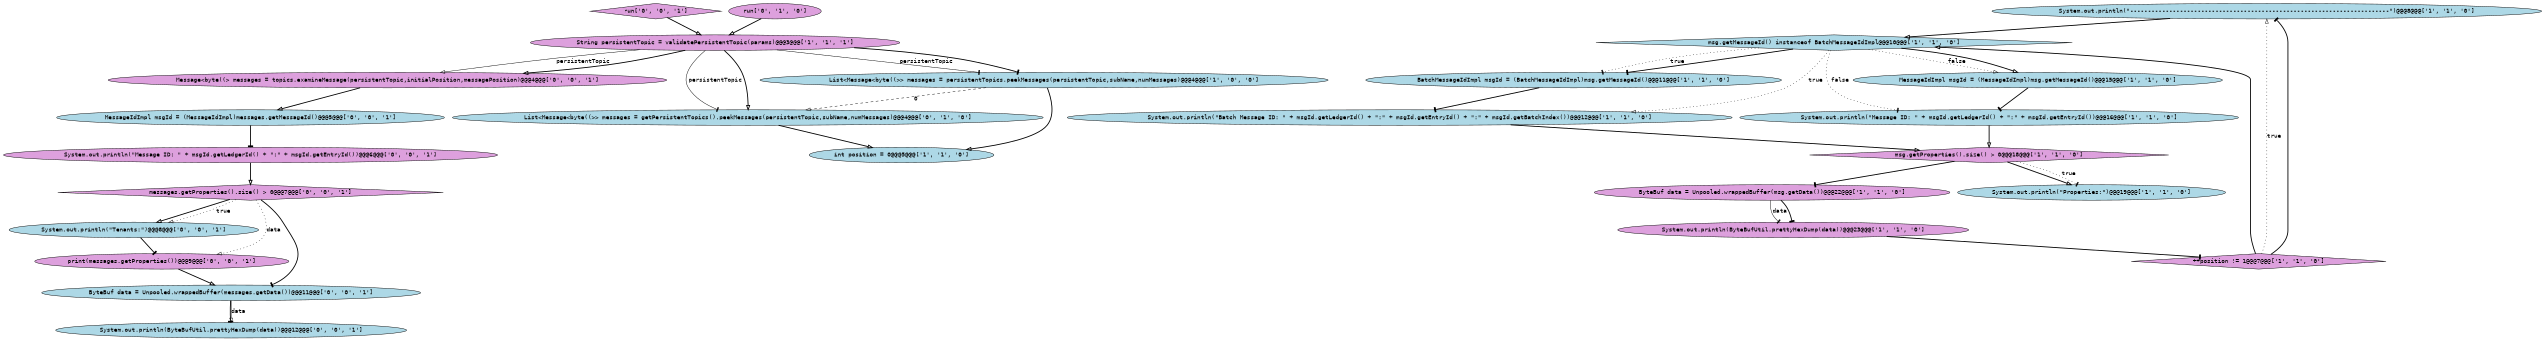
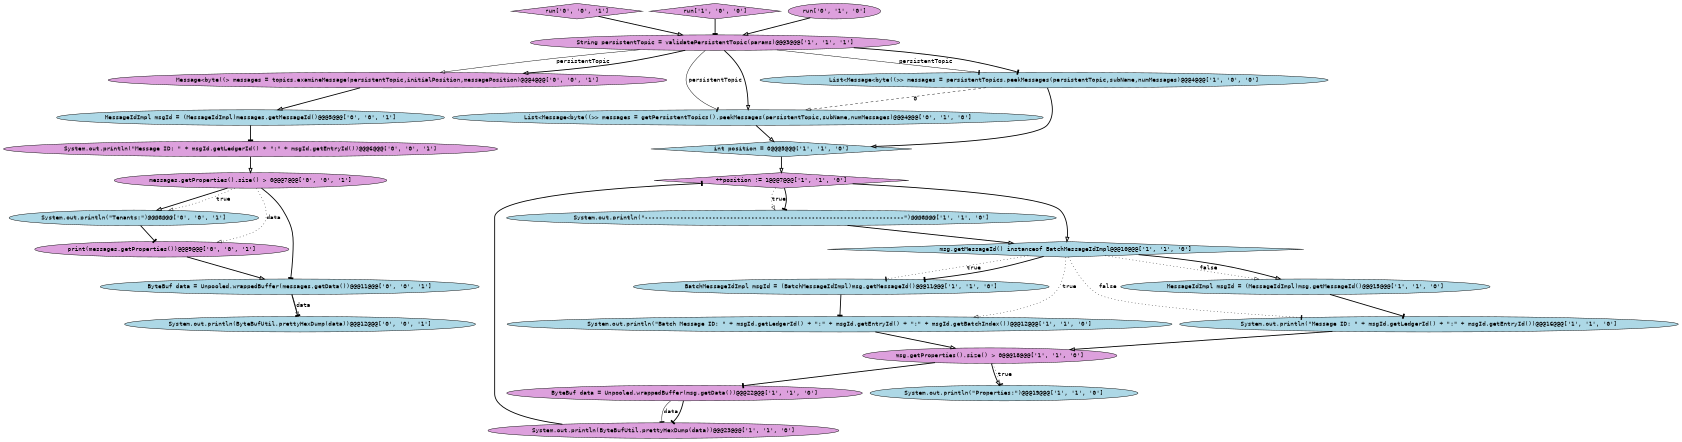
none -> (715, 11)
(902, 155) -> (781, 149)
(1989, 155) -> (990, 356)
none -> (781, 163)
(251, 192) -> (251, 180)
